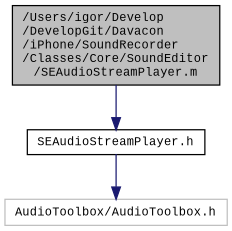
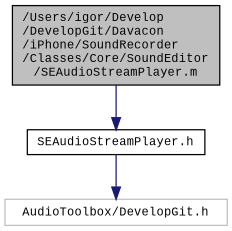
(116, 212) -> (116, 212)
